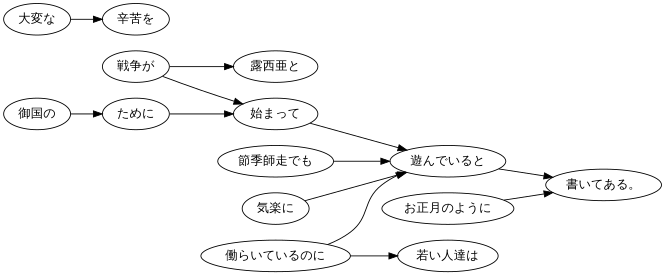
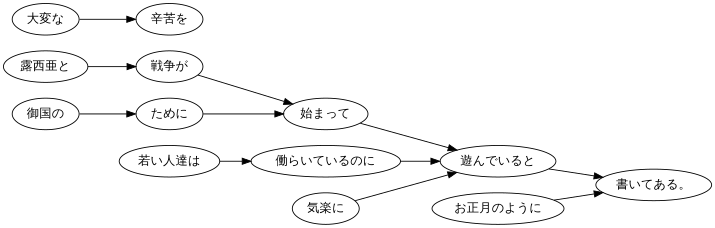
(197, 67) -> (107, 67)
(276, 161) -> none
(370, 256) -> (231, 161)
